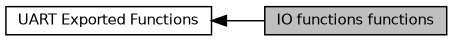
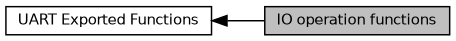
(356, 21) -> (357, 21)
